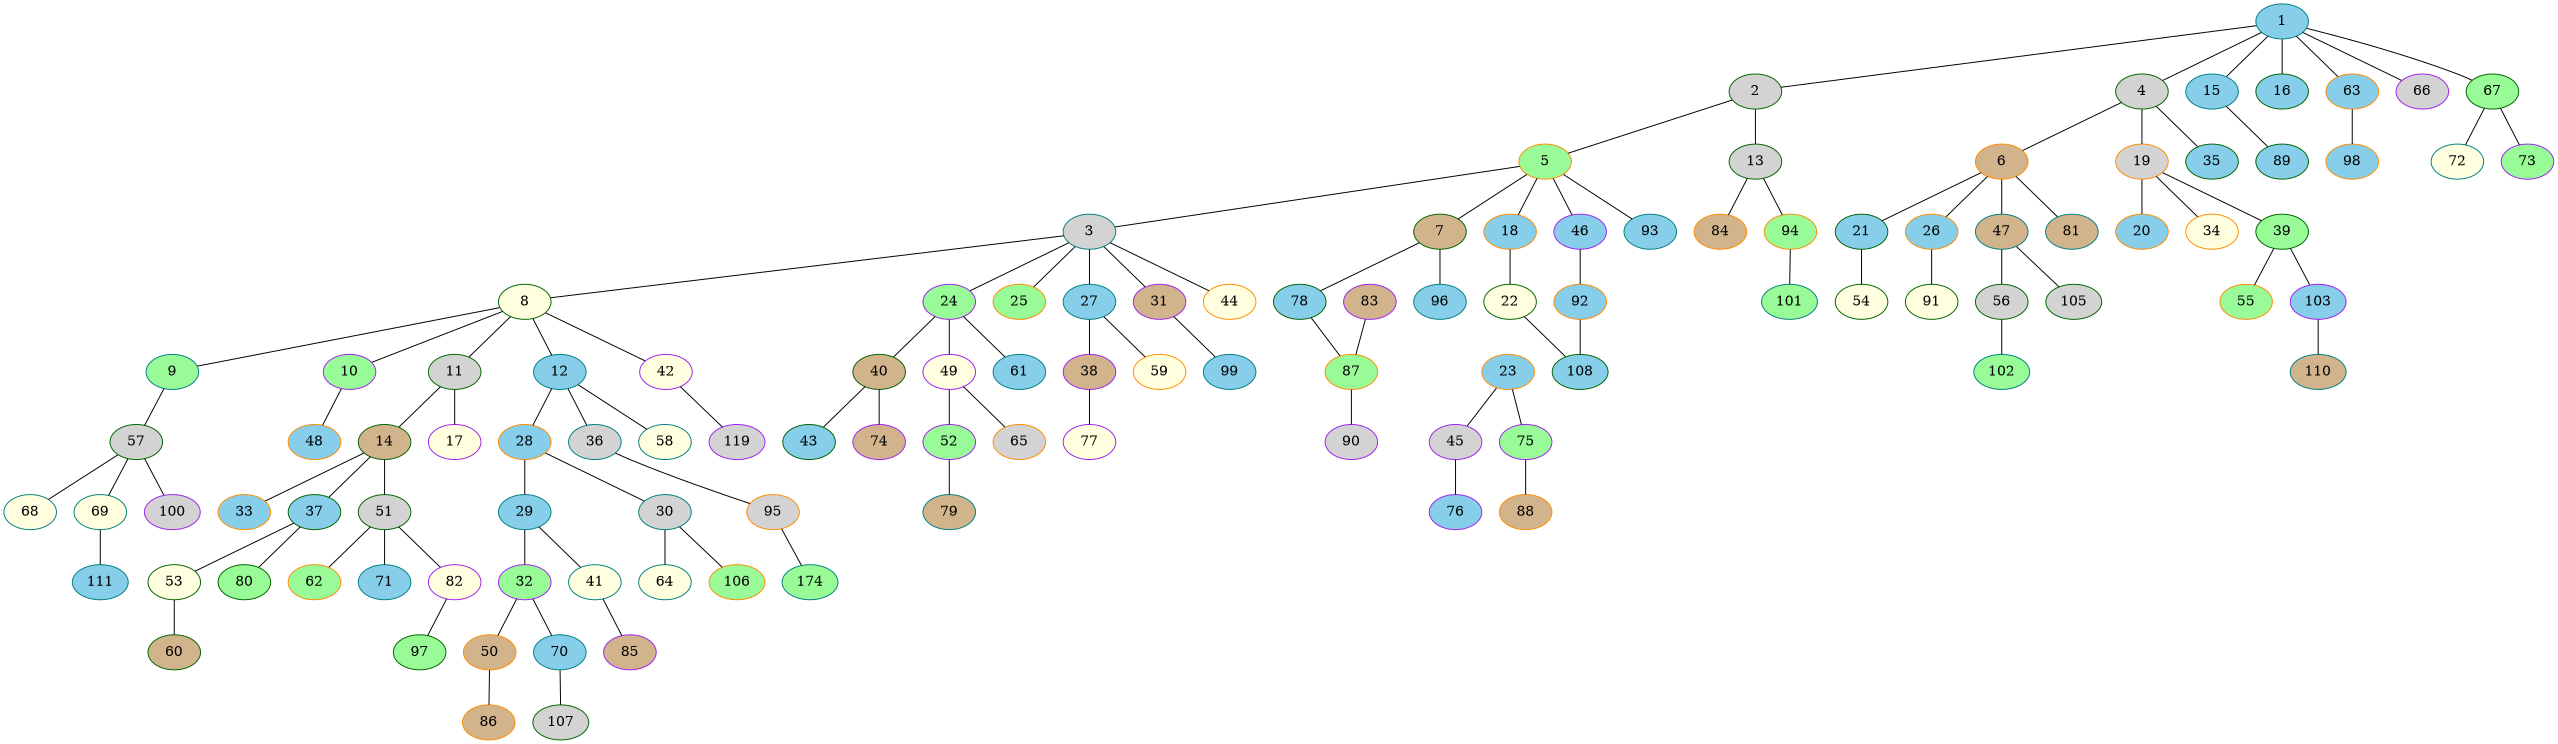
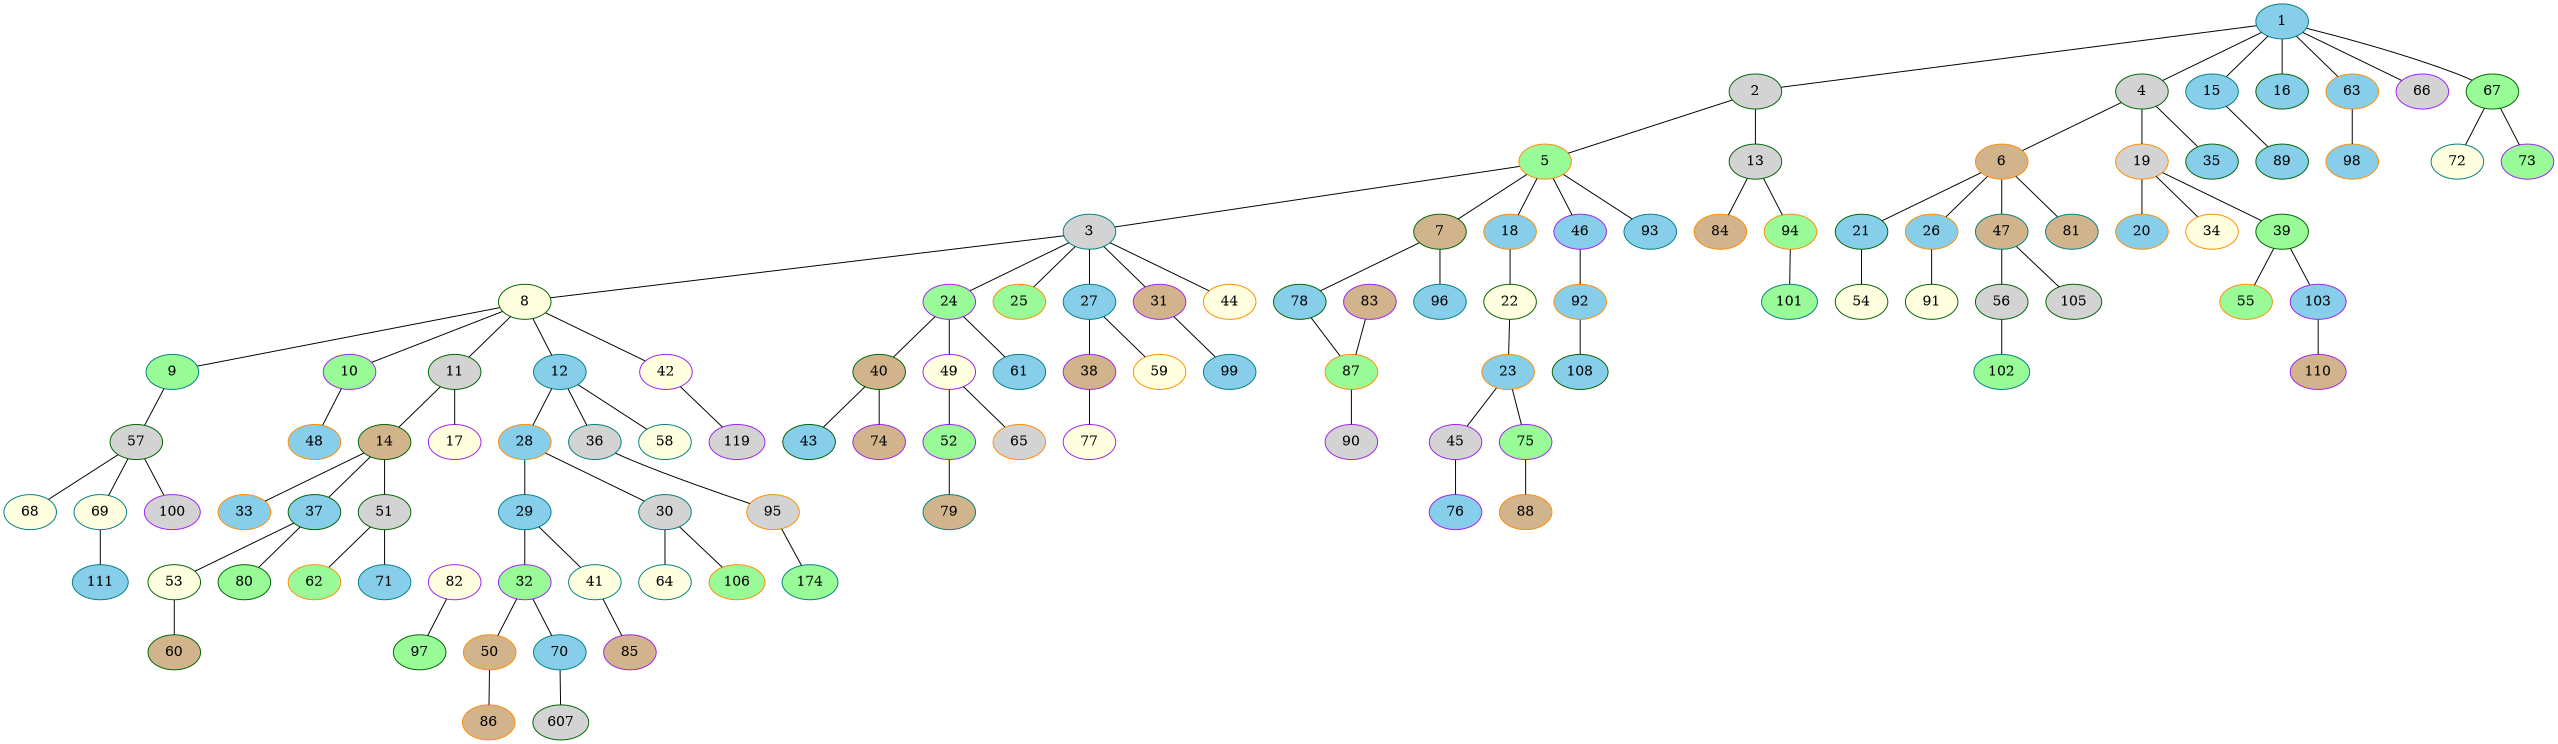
(1545, 337) -> (1509, 337)
(2318, 372) -> (2318, 372)
(420, 547) -> none
(561, 722) -> (561, 722)
